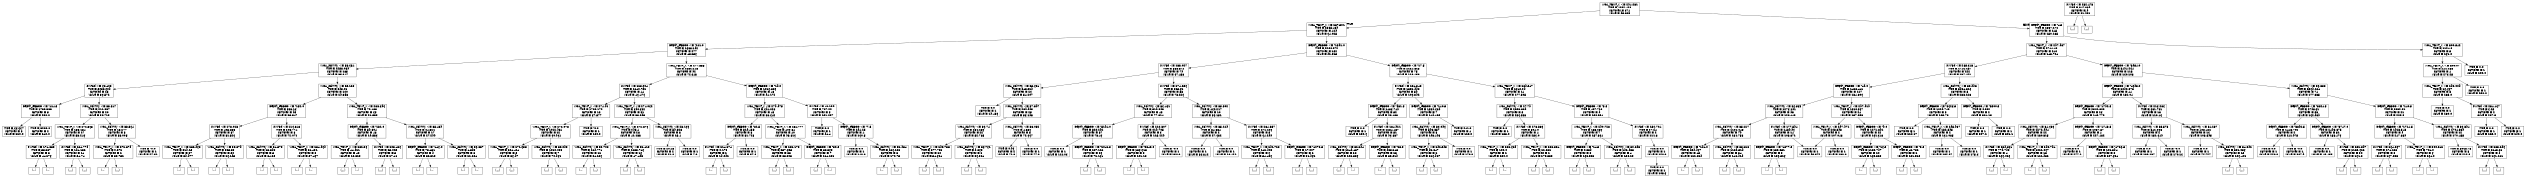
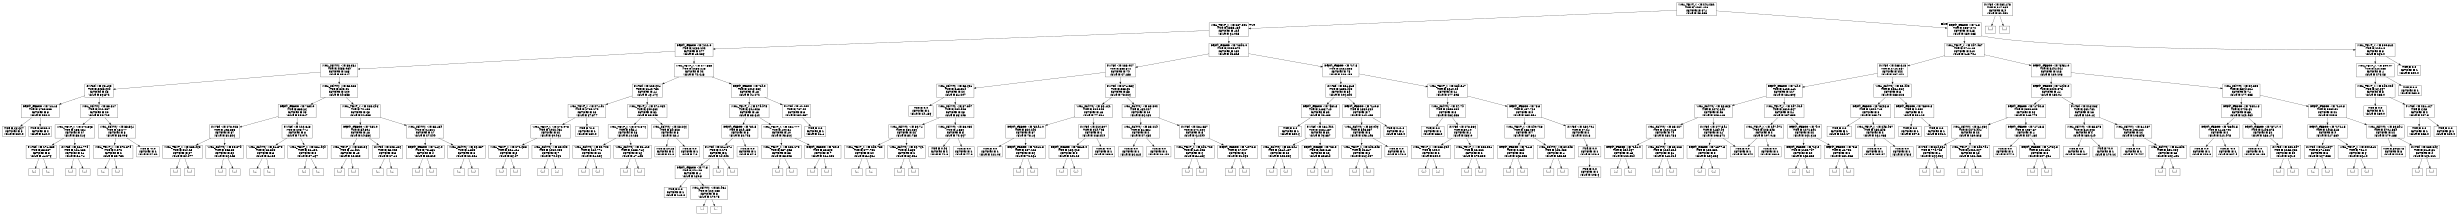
(838, 121) -> (706, 161)
